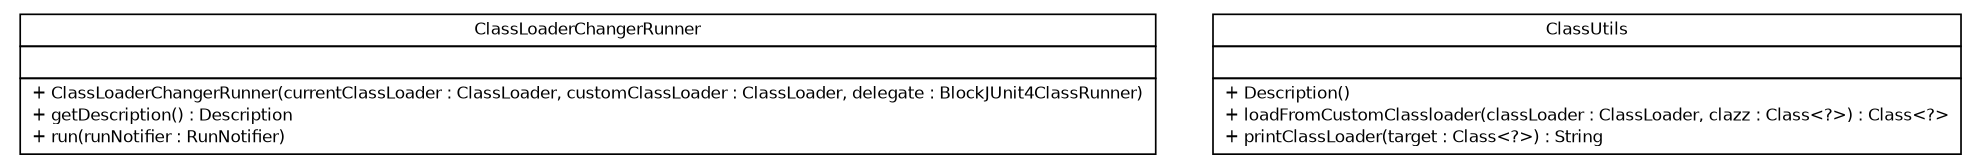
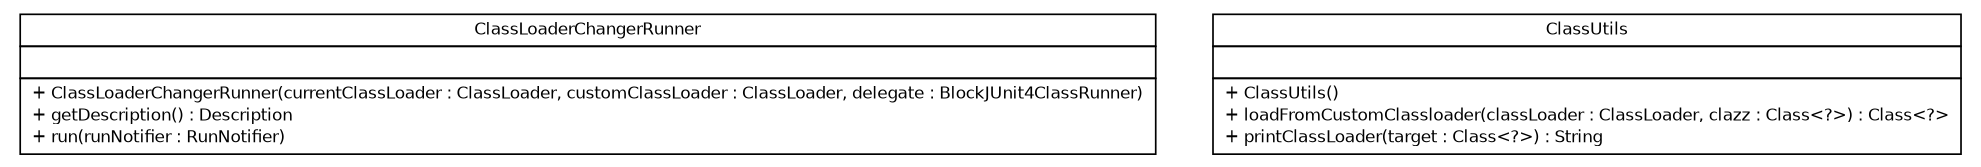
(1288, 94) -> (1282, 94)
